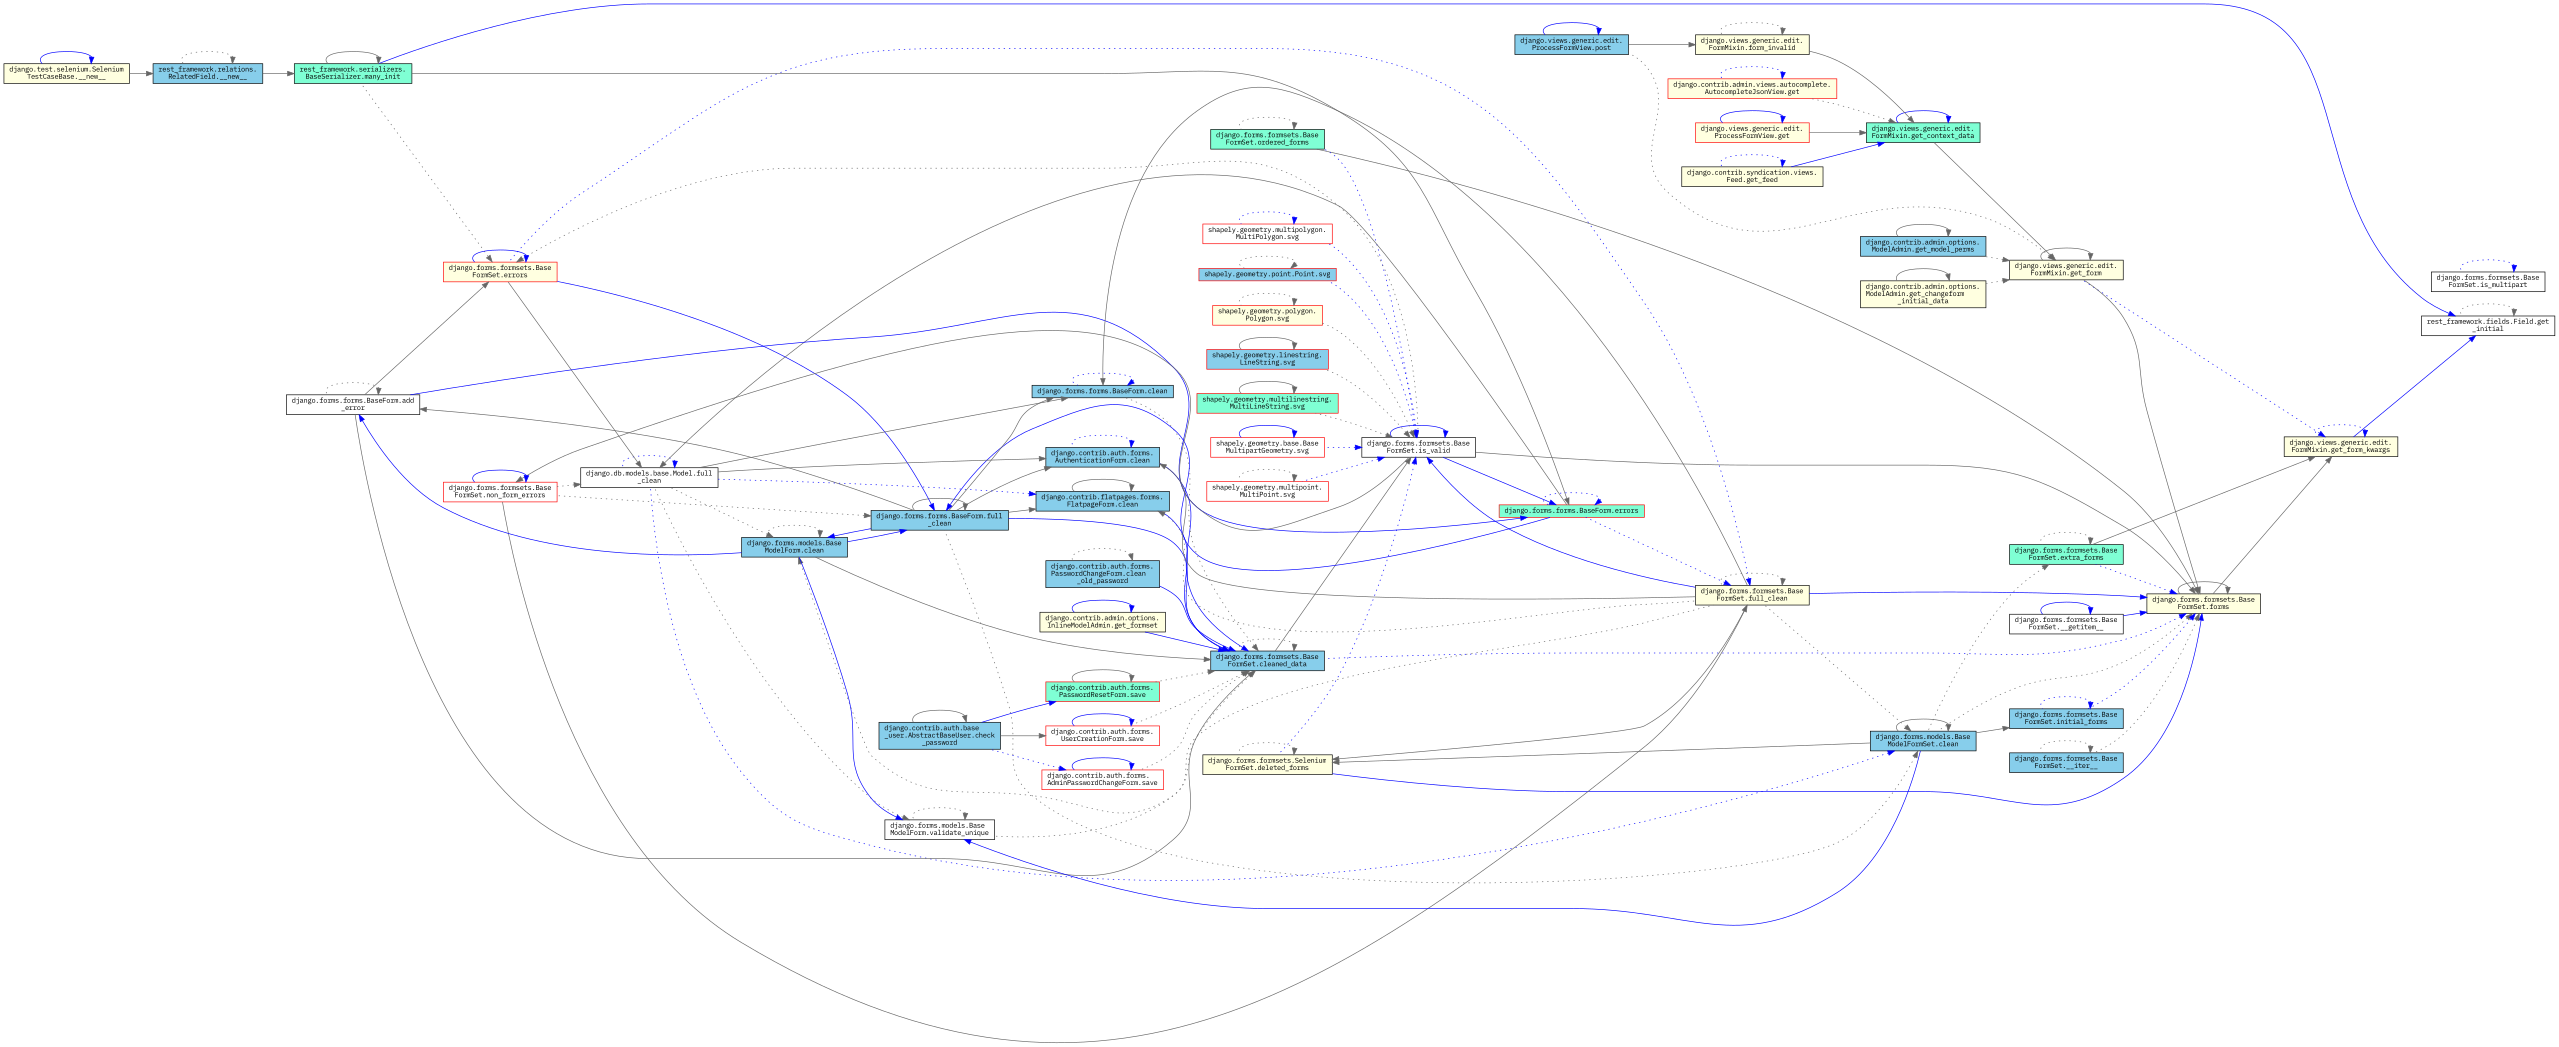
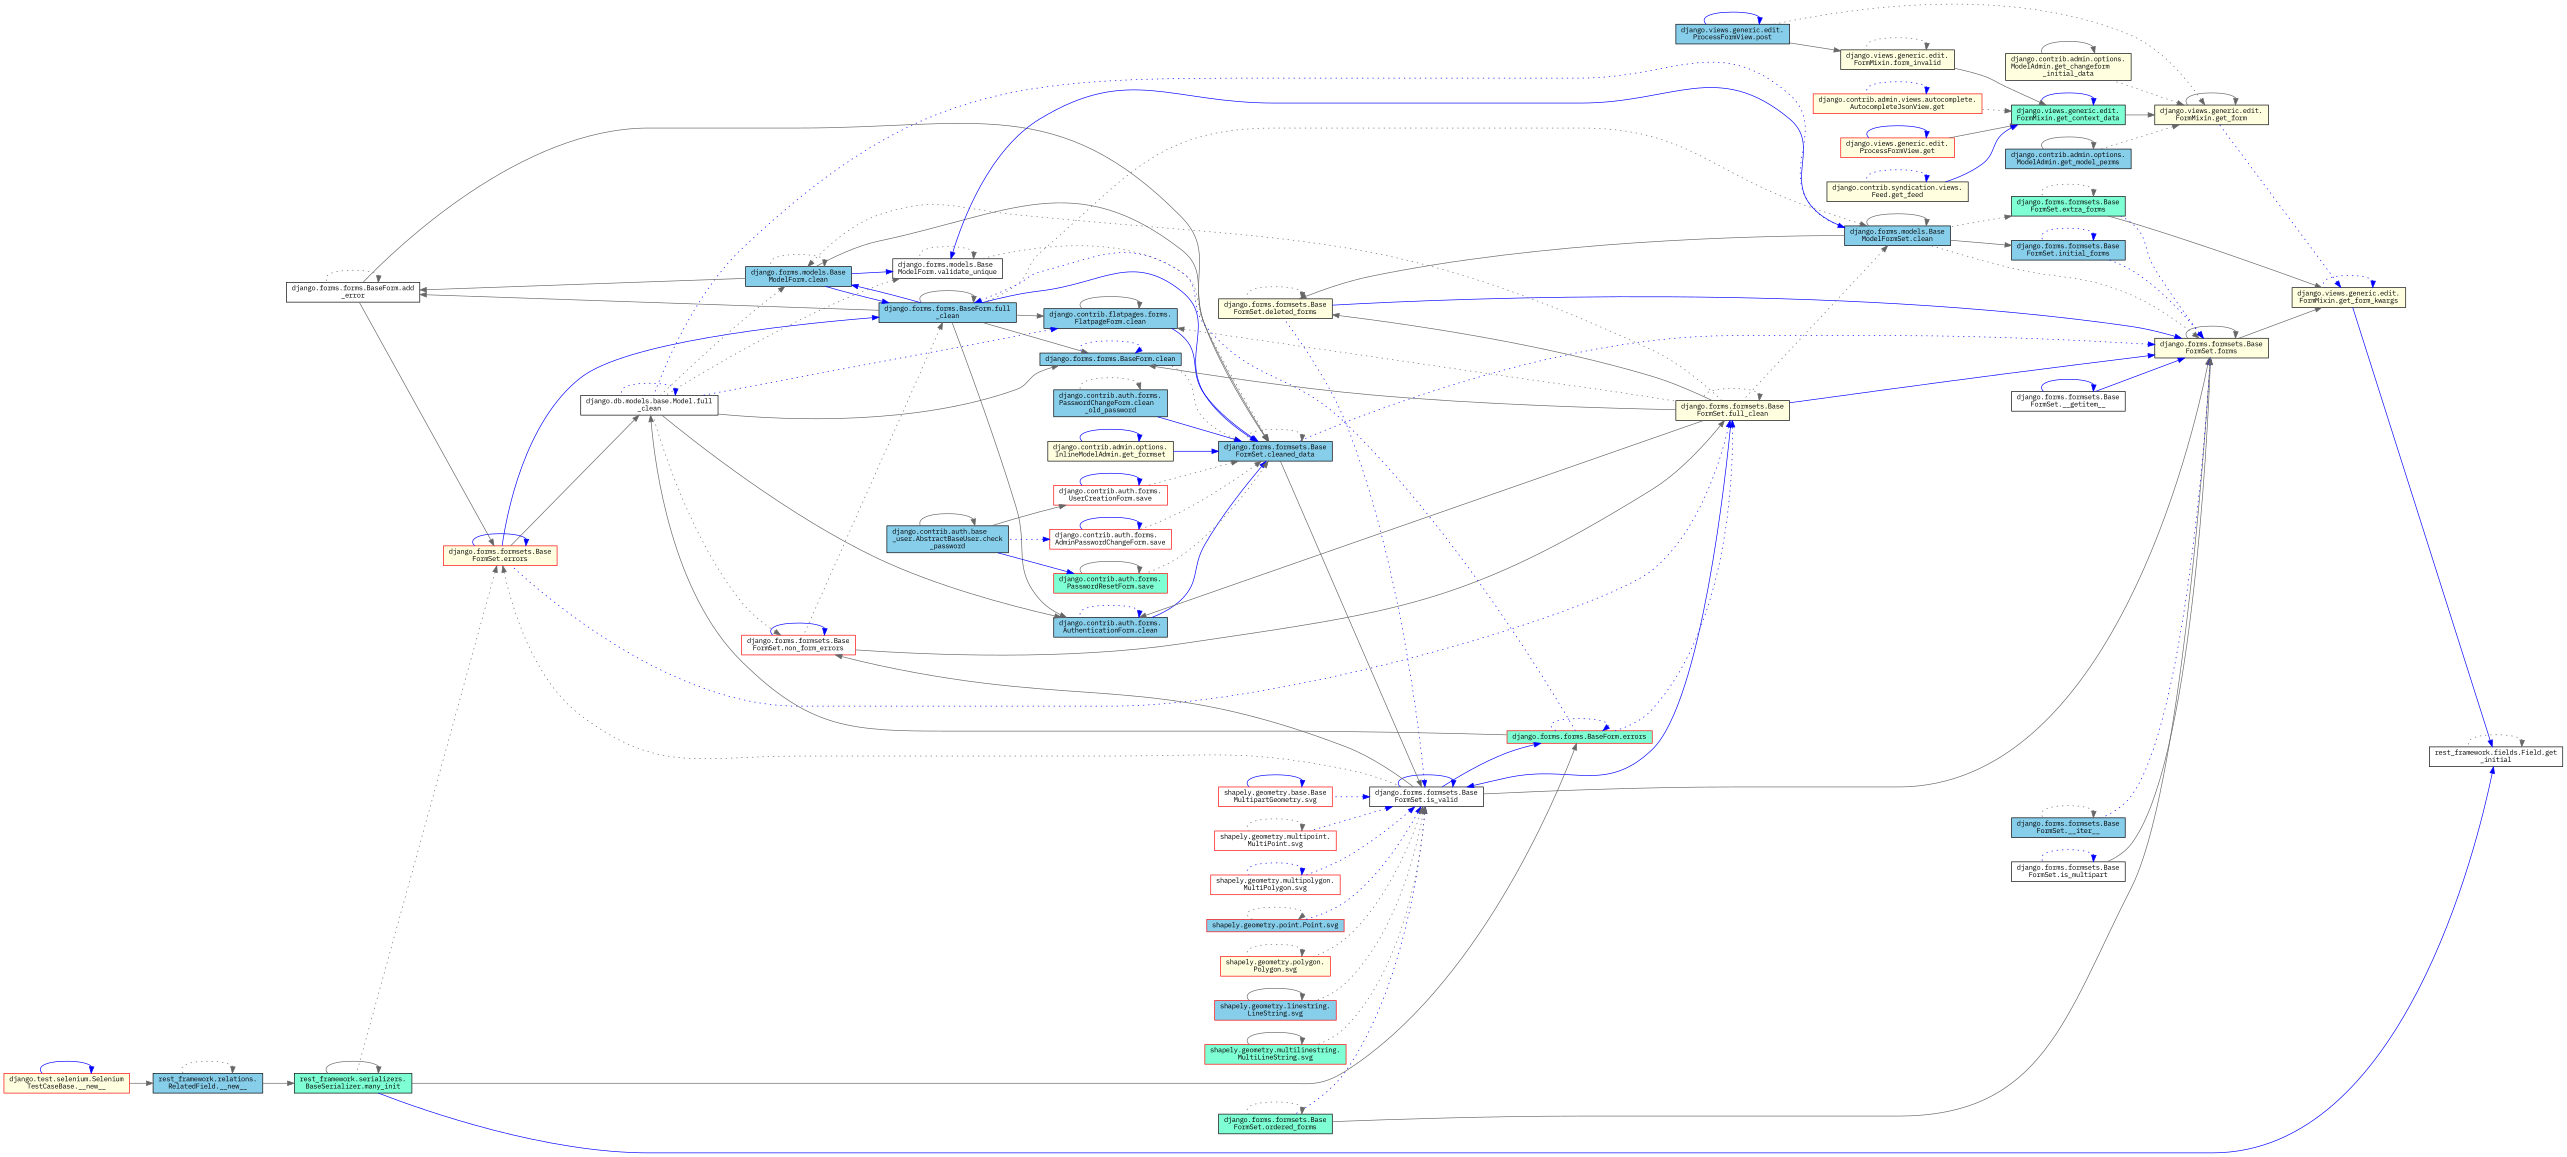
(67, 74) -> (67, 1083)
(1036, 313) -> none
(2151, 426) -> (2189, 624)
(566, 486) -> (698, 533)
(530, 539) -> (586, 284)
(1214, 562) -> (1322, 404)
(2156, 695) -> (2183, 614)
(1268, 765) -> (1275, 309)
